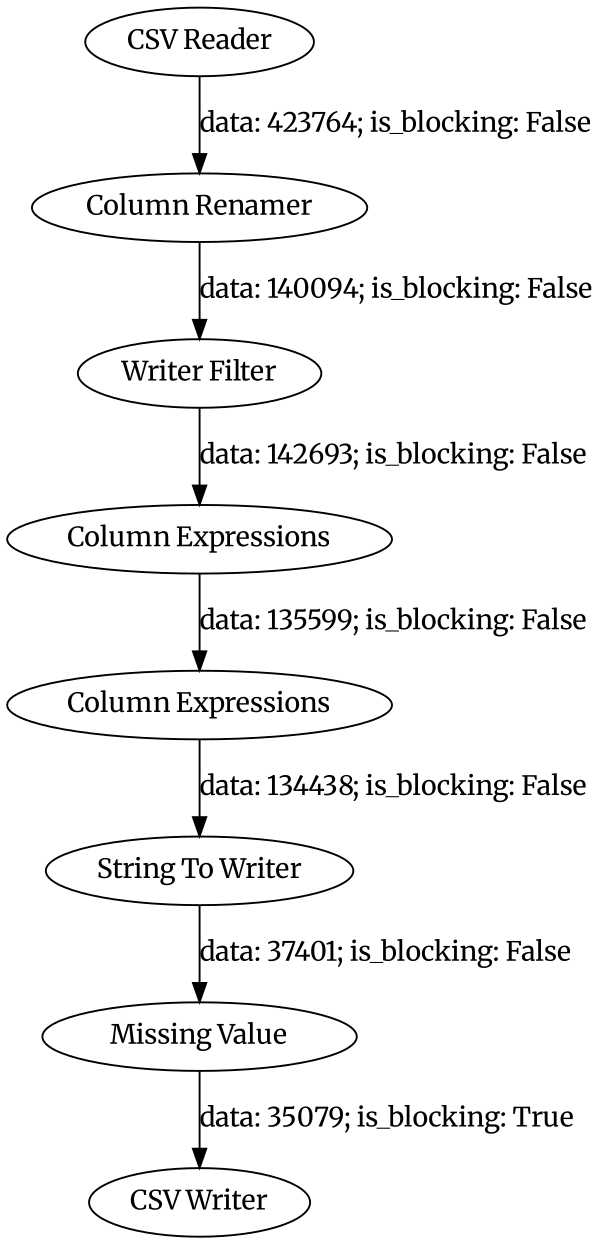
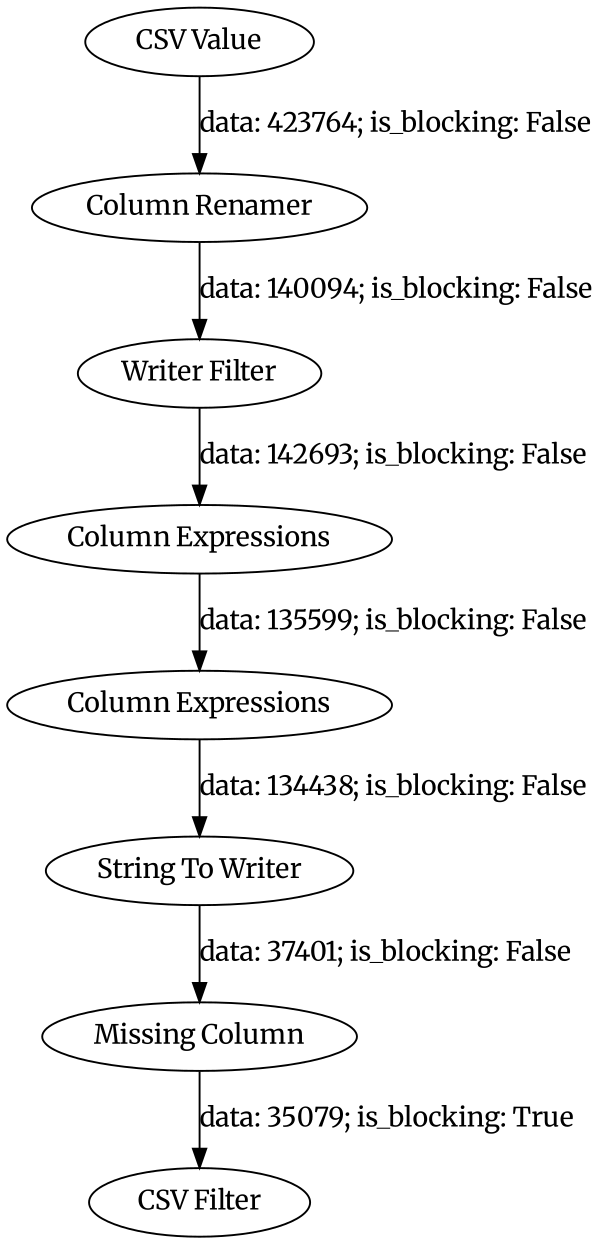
(200, 42) -> (200, 42)
(200, 1037) -> (200, 1037)
(200, 1202) -> (200, 1202)
